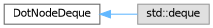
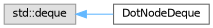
(124, 14) -> (100, 14)
